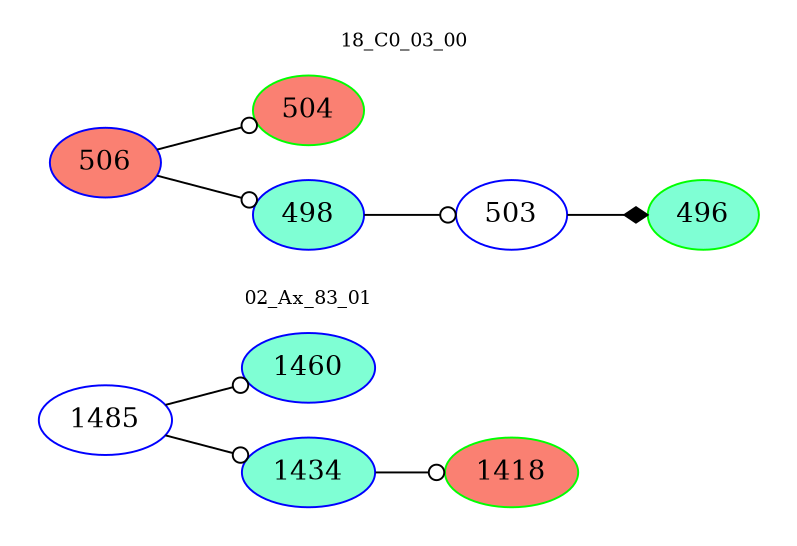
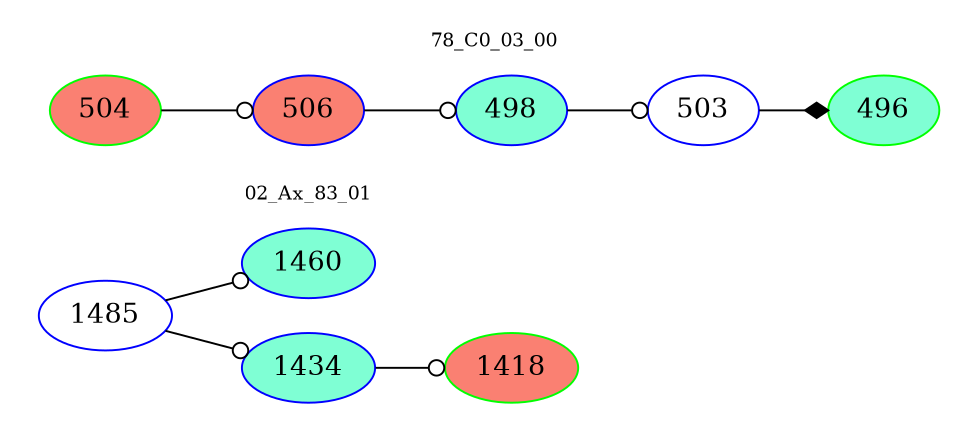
(404, 42) -> (495, 42)
(199, 139) -> (199, 110)
